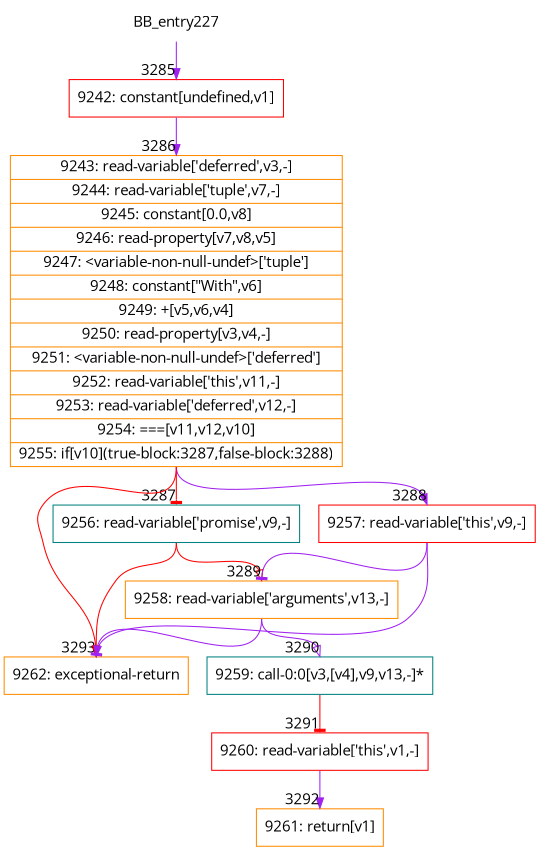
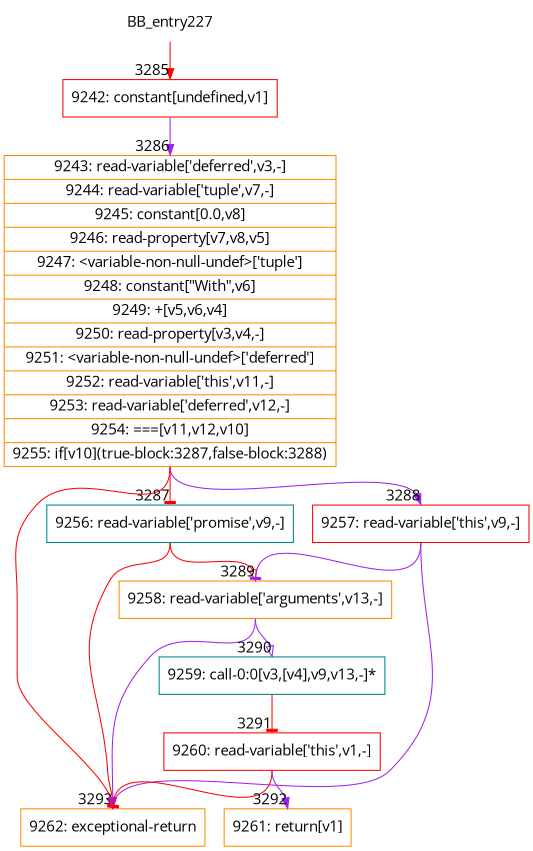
(176, 55) -> (170, 55)
none -> (195, 790)
